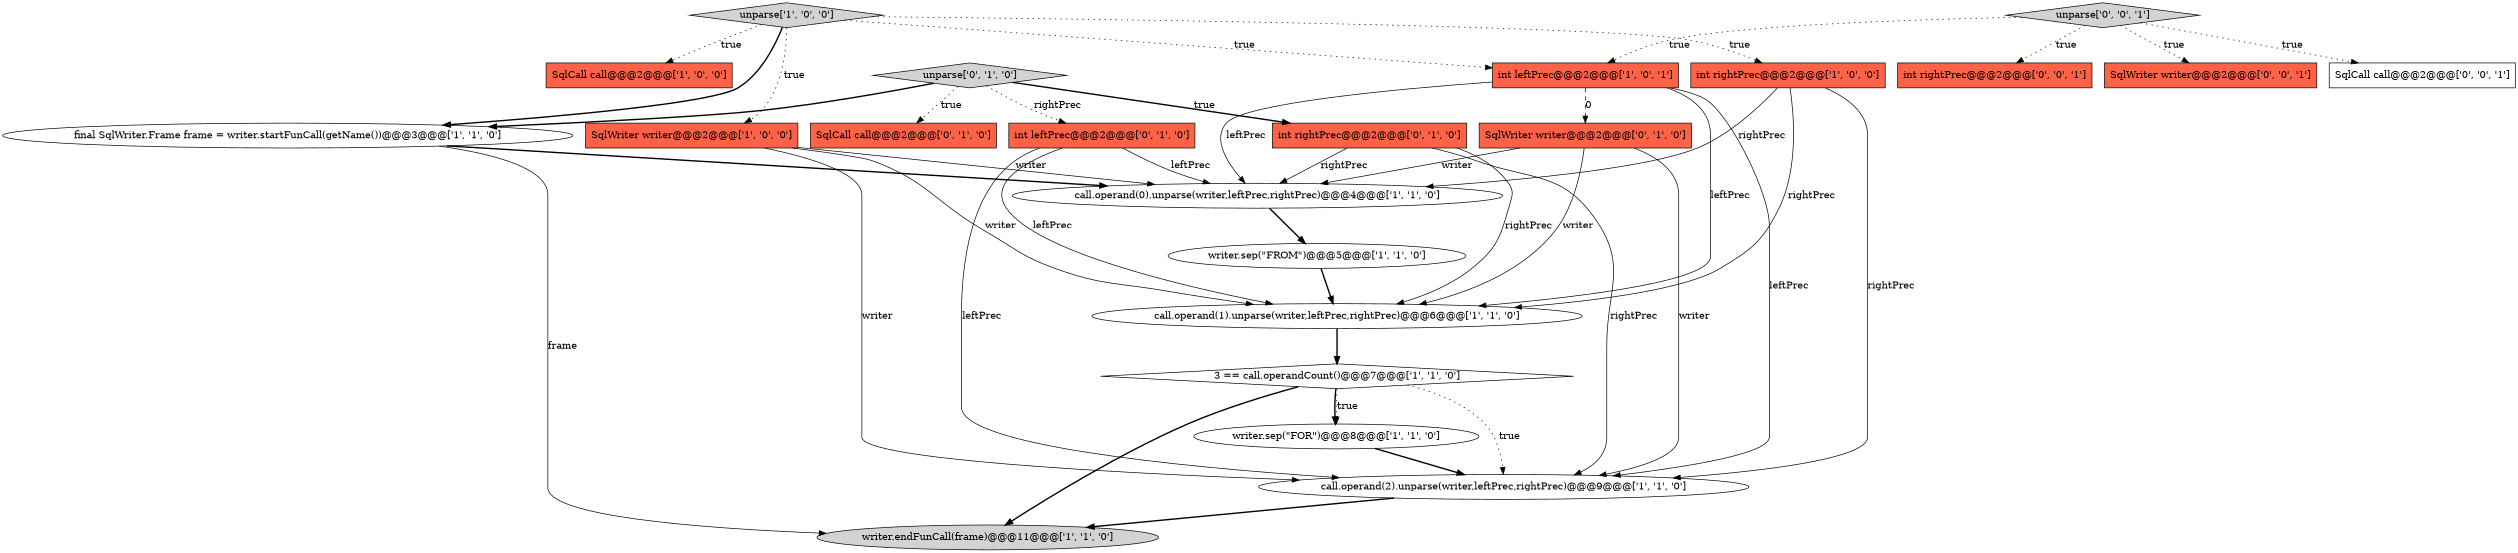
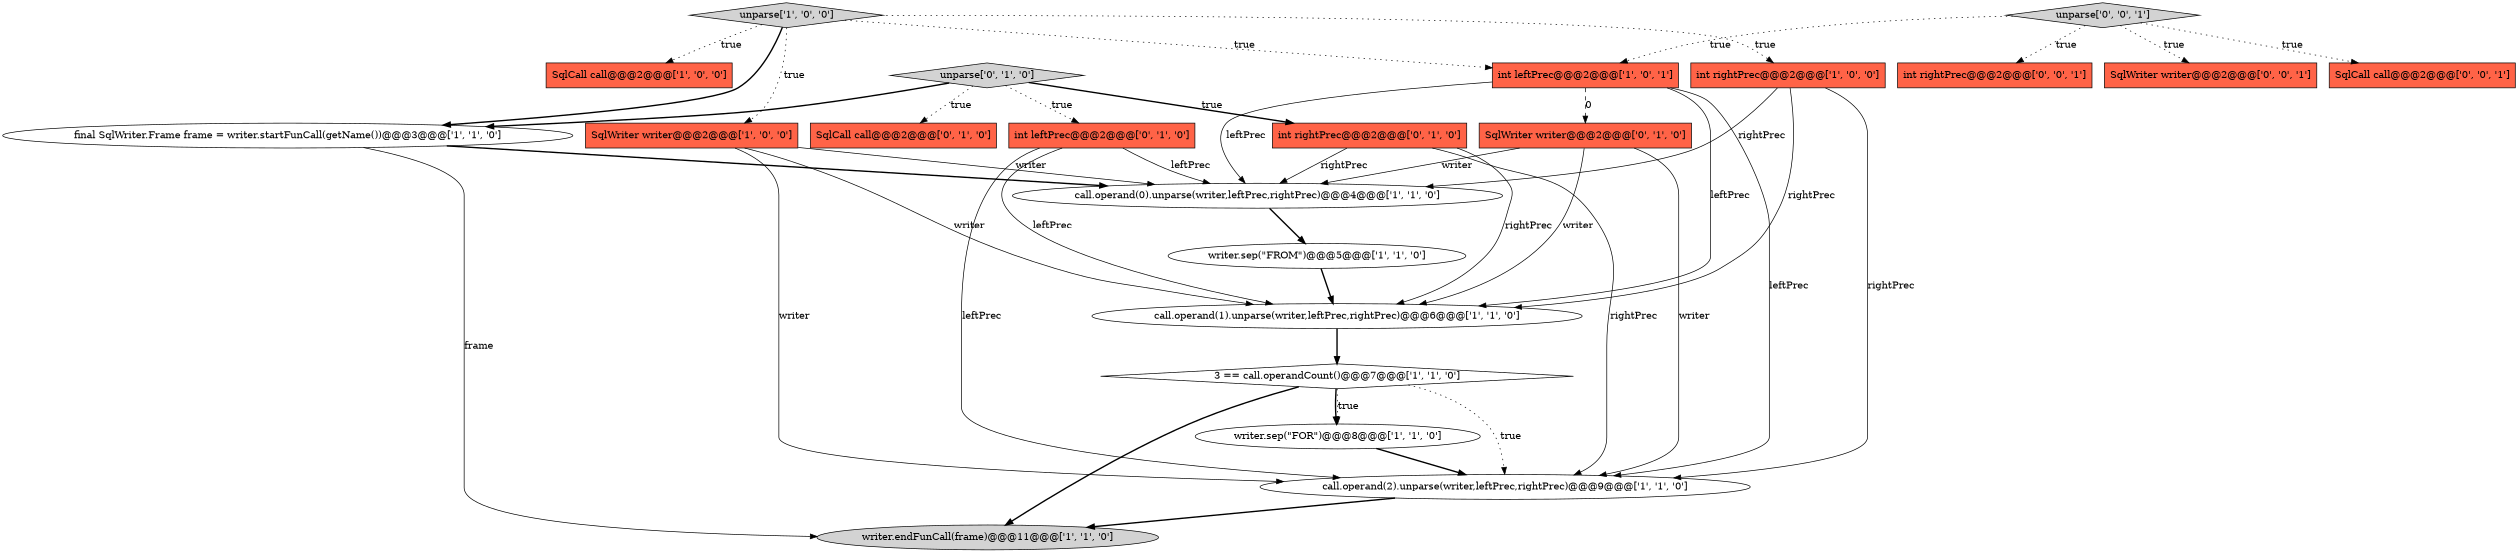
(2422, 75) -> (2422, 75)
(1058, 105) -> (1062, 105)
